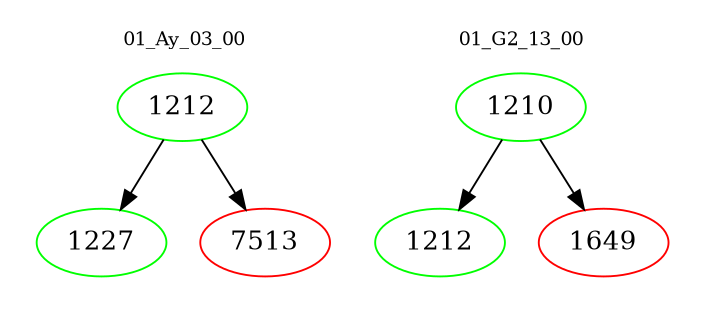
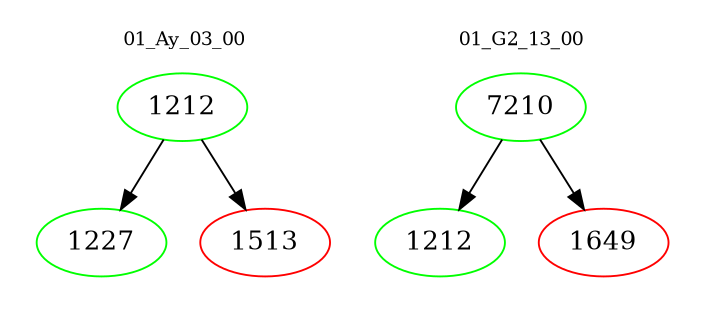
(521, 107) -> (521, 107)
(265, 243) -> (265, 243)
